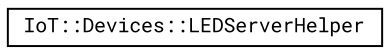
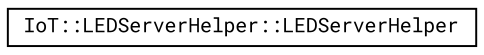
(195, 27) -> (242, 27)
